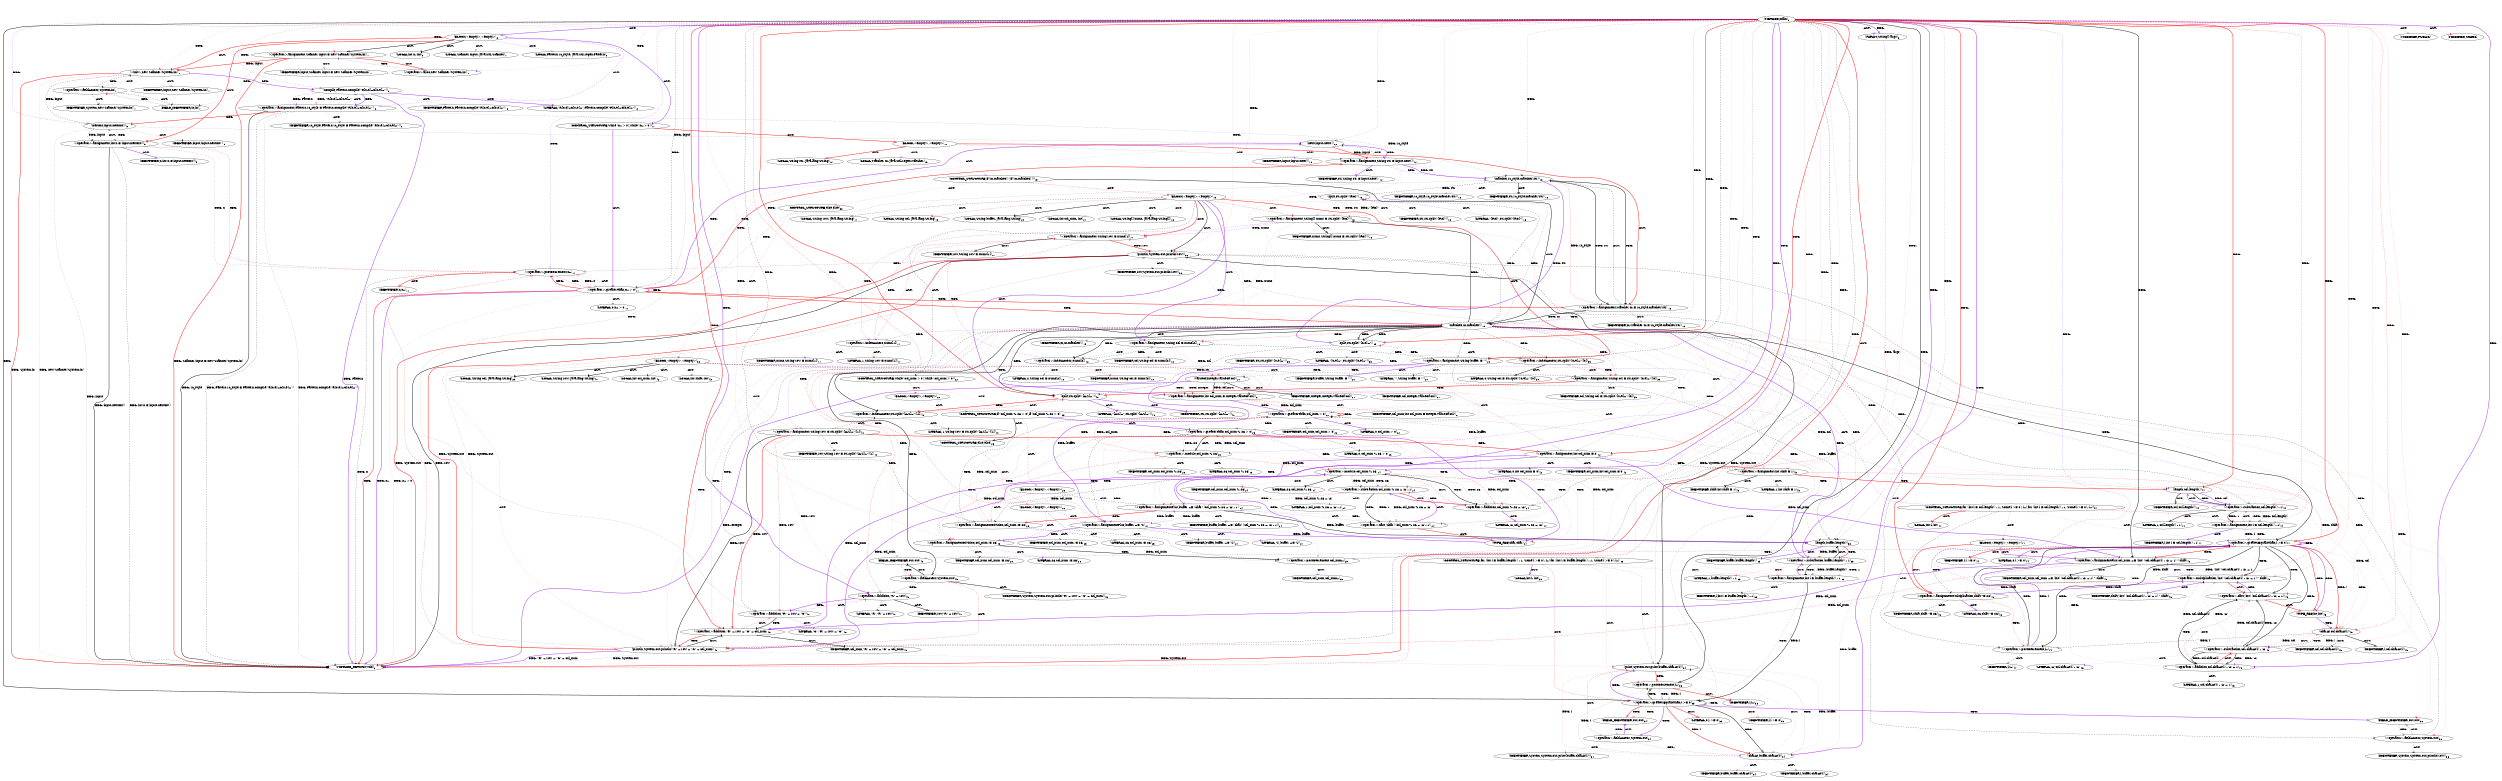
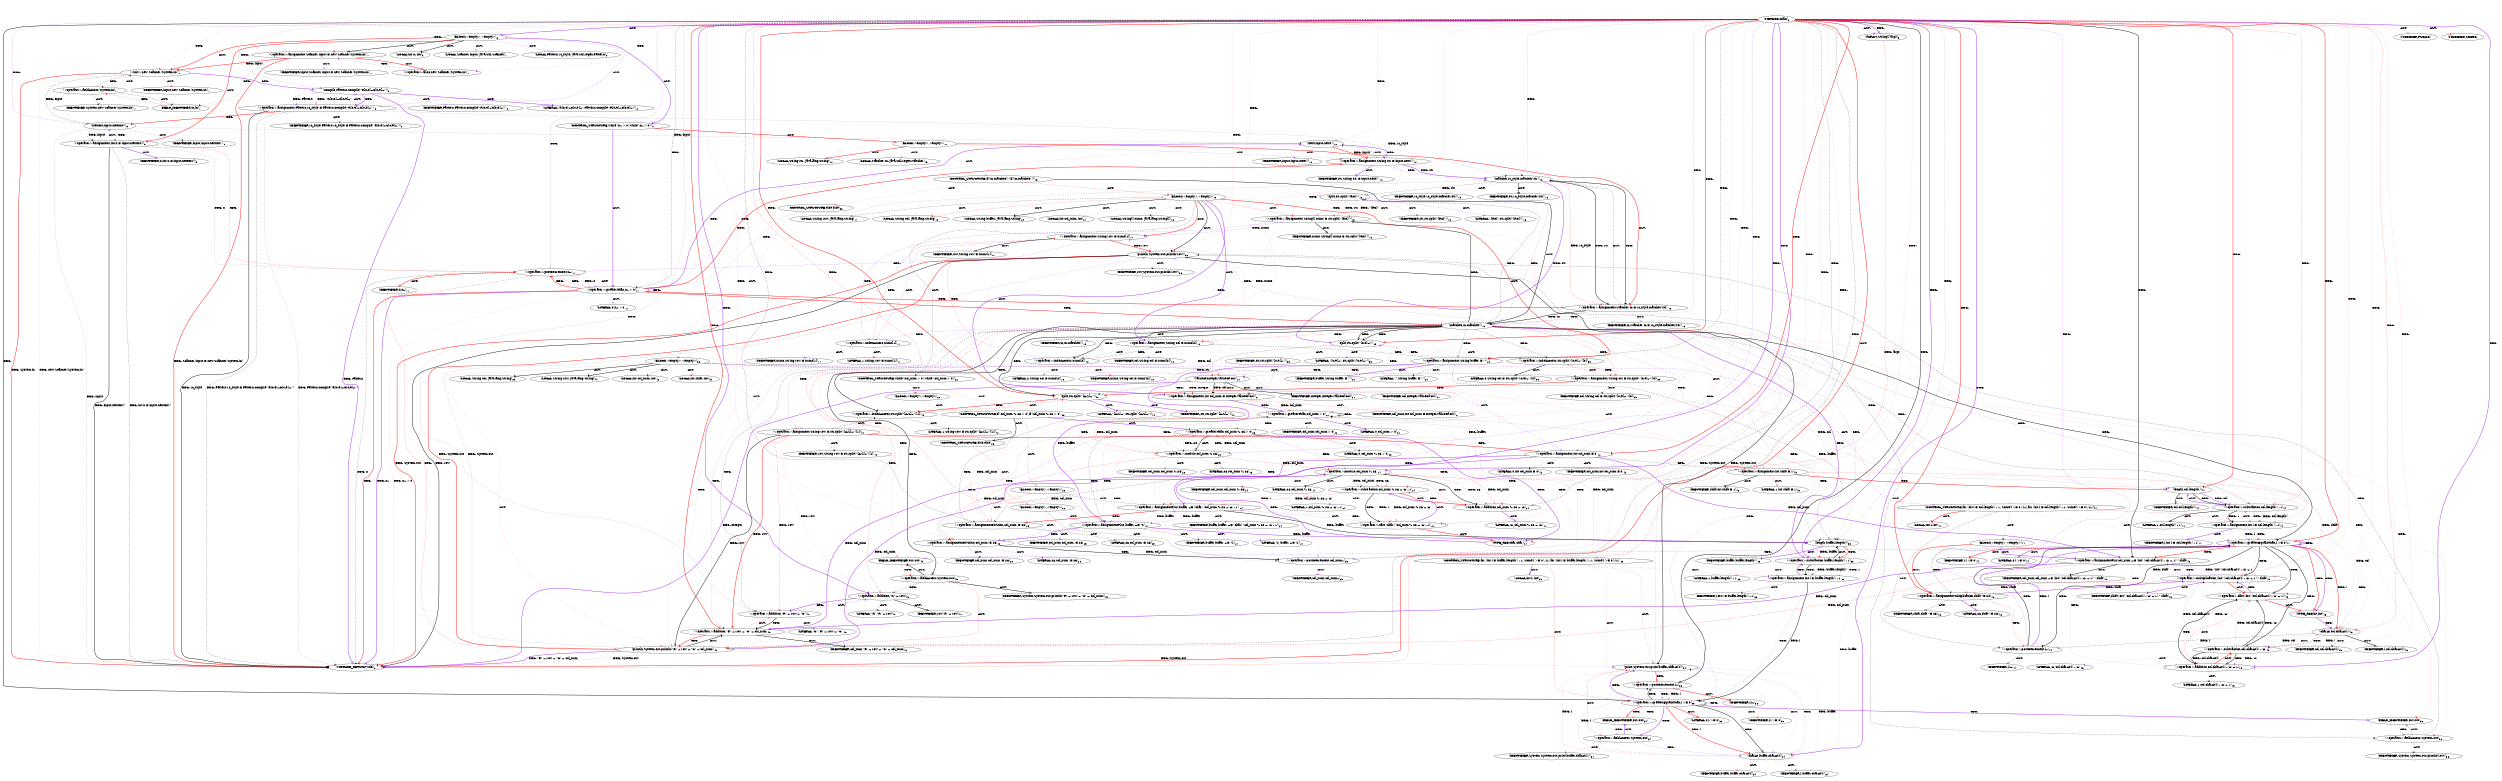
(1457, 26) -> (1457, 26)
(613, 299) -> (613, 299)
(1801, 570) -> (1801, 570)
